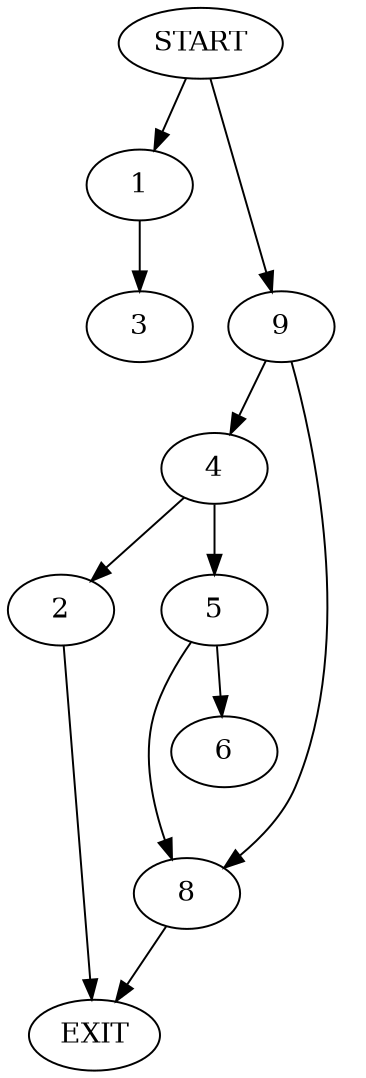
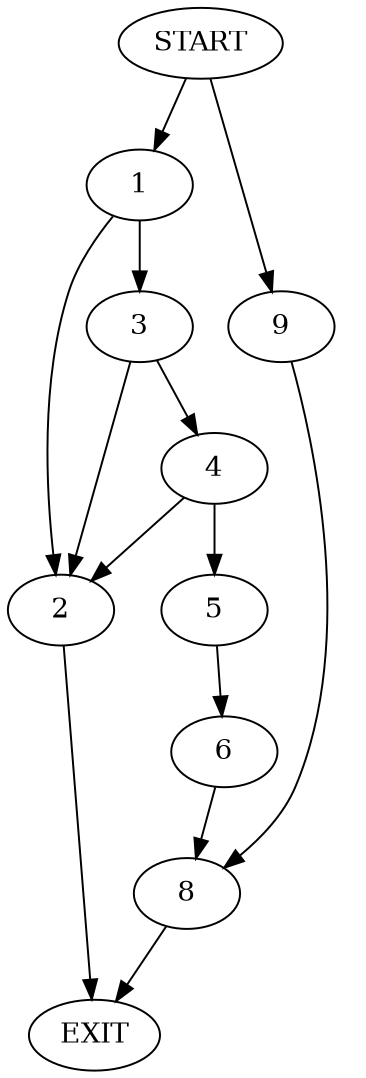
none -> (51, 379)
(253, 388) -> (172, 389)
none -> (103, 459)
(150, 737) -> (208, 813)
